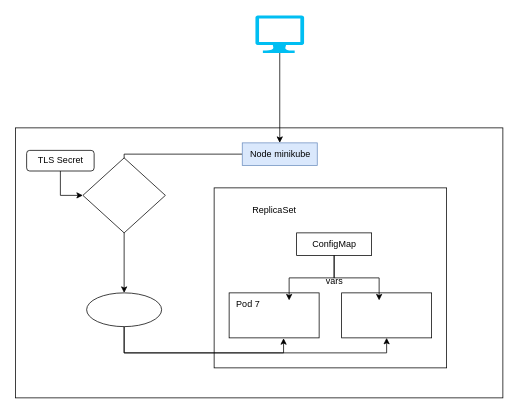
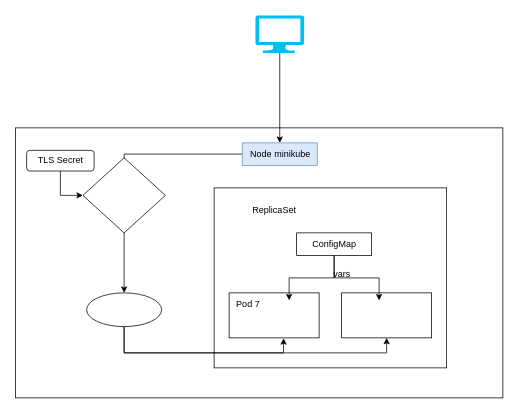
(334, 282) -> (342, 274)
